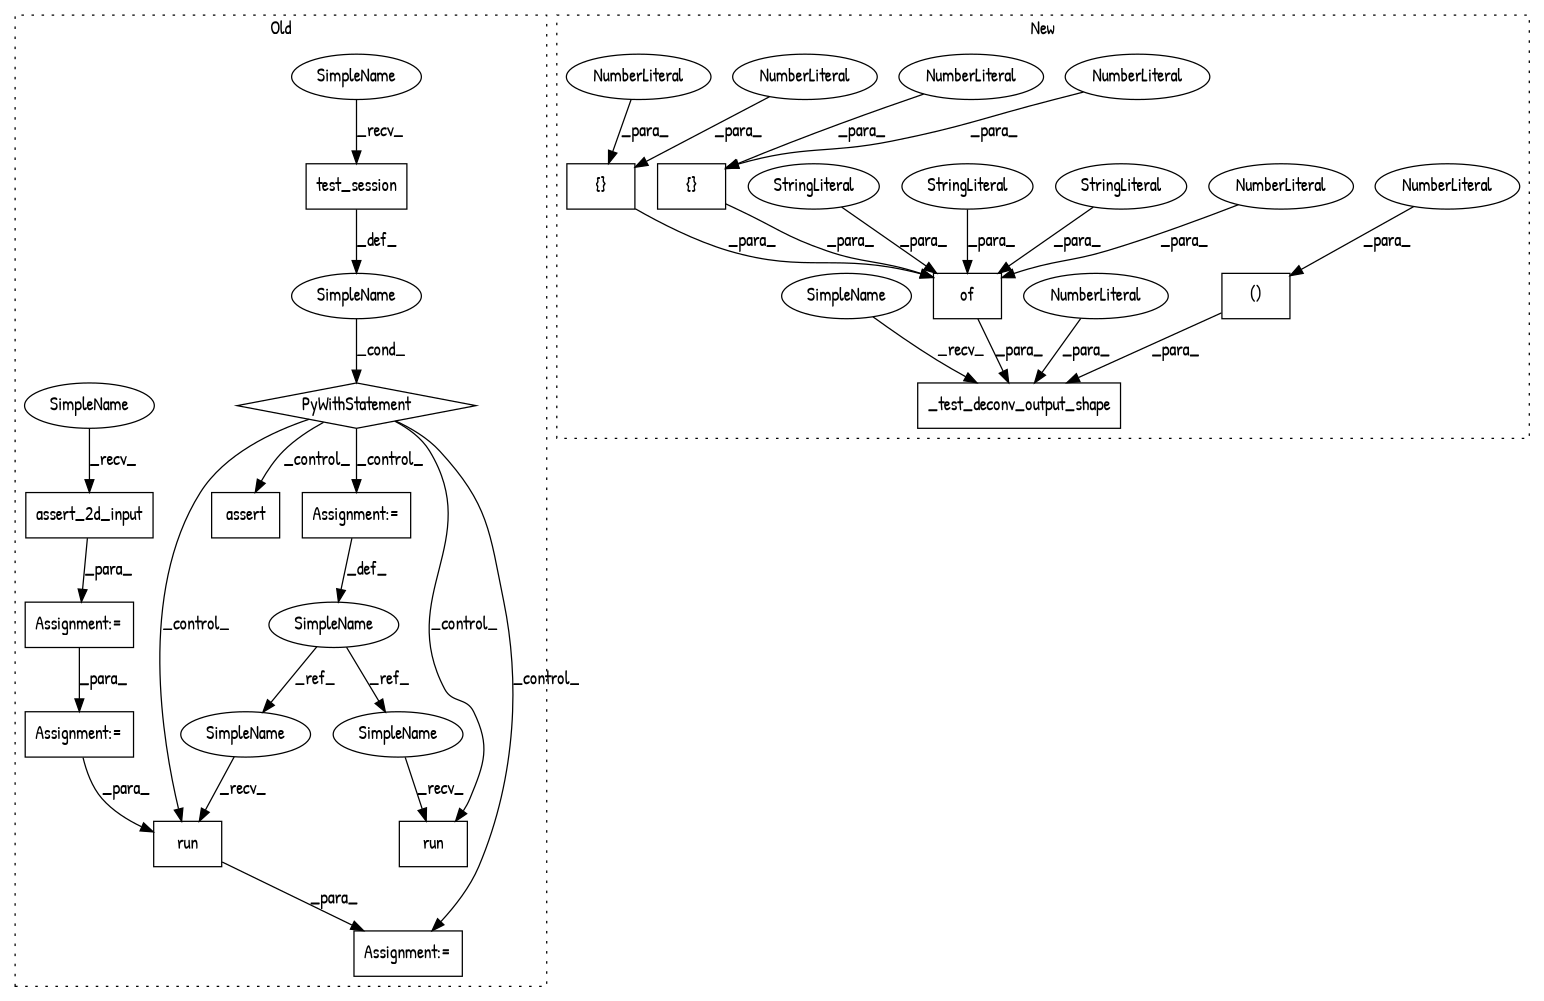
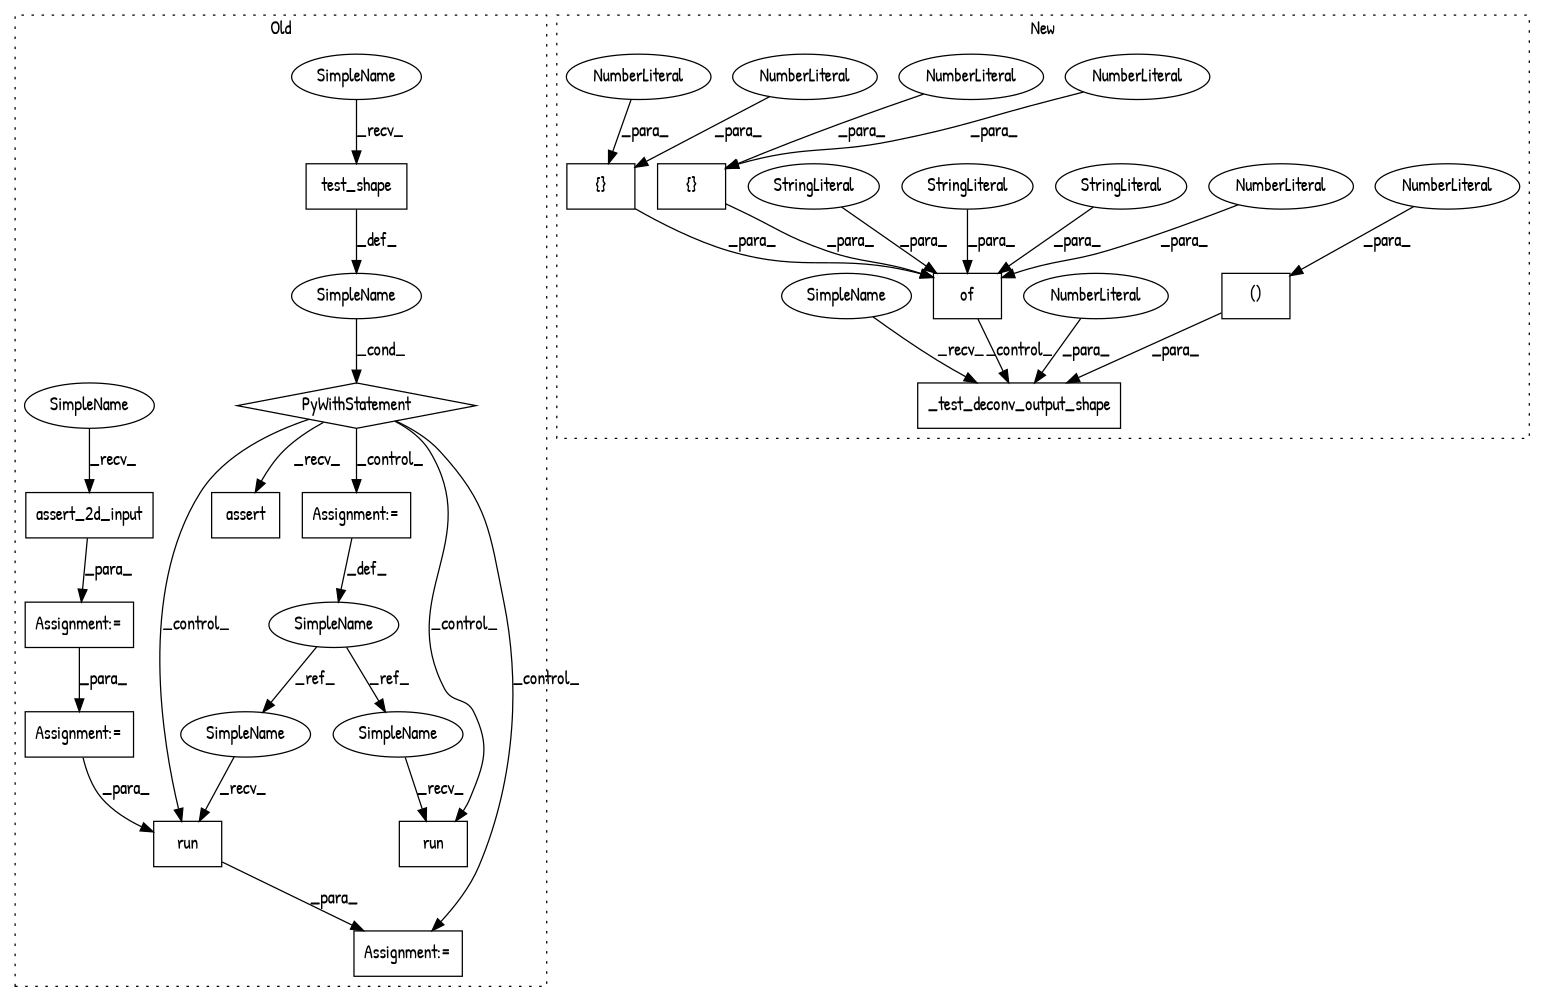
(357, 186) -> (357, 186)
(1020, 351) -> (1020, 351)
(317, 460) -> (317, 460)
